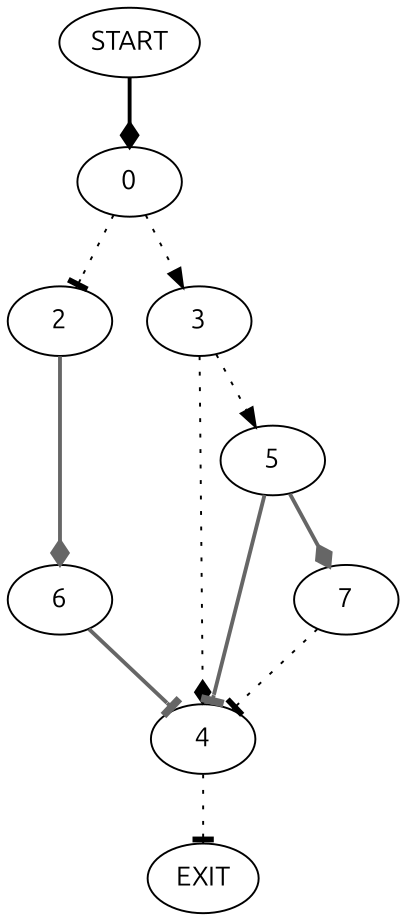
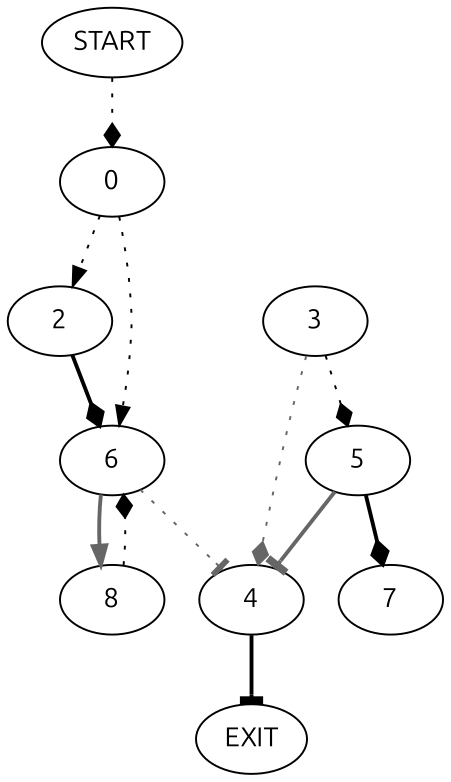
(130, 101) -> (112, 101)
(160, 243) -> (131, 311)
(97, 247) -> (90, 242)
(231, 382) -> (333, 380)
(60, 449) -> (82, 379)
(201, 518) -> (283, 449)
(304, 520) -> (372, 518)
none -> (112, 600)
(128, 666) -> (178, 526)
(278, 666) -> none
(203, 804) -> (252, 665)
